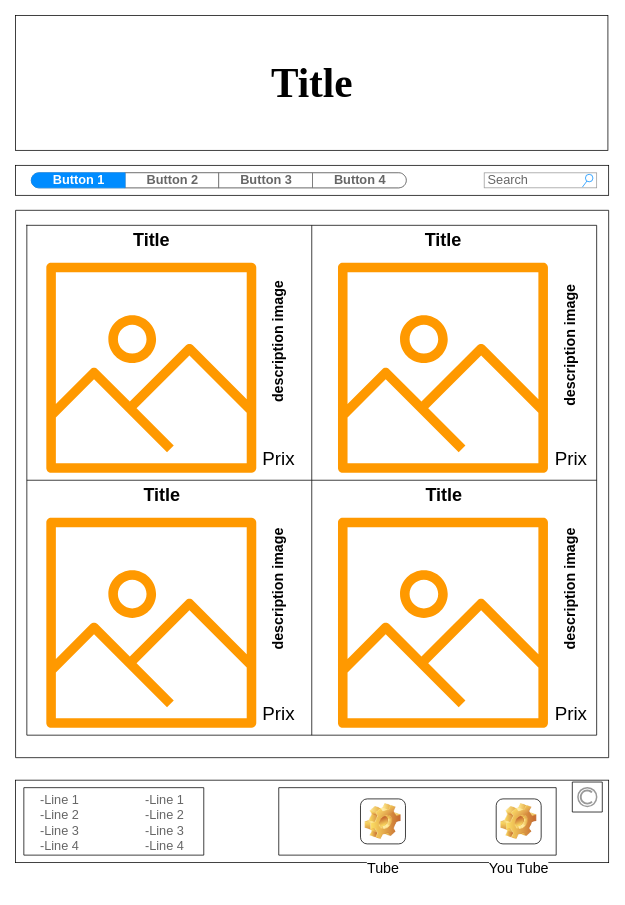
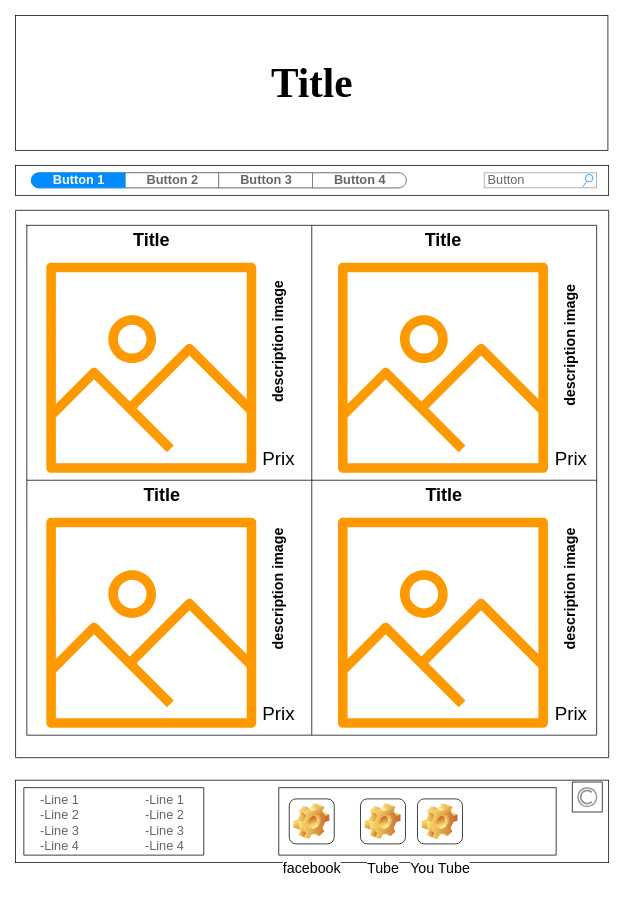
(509, 180) -> (509, 180)
none -> (312, 822)
(519, 822) -> (440, 822)
